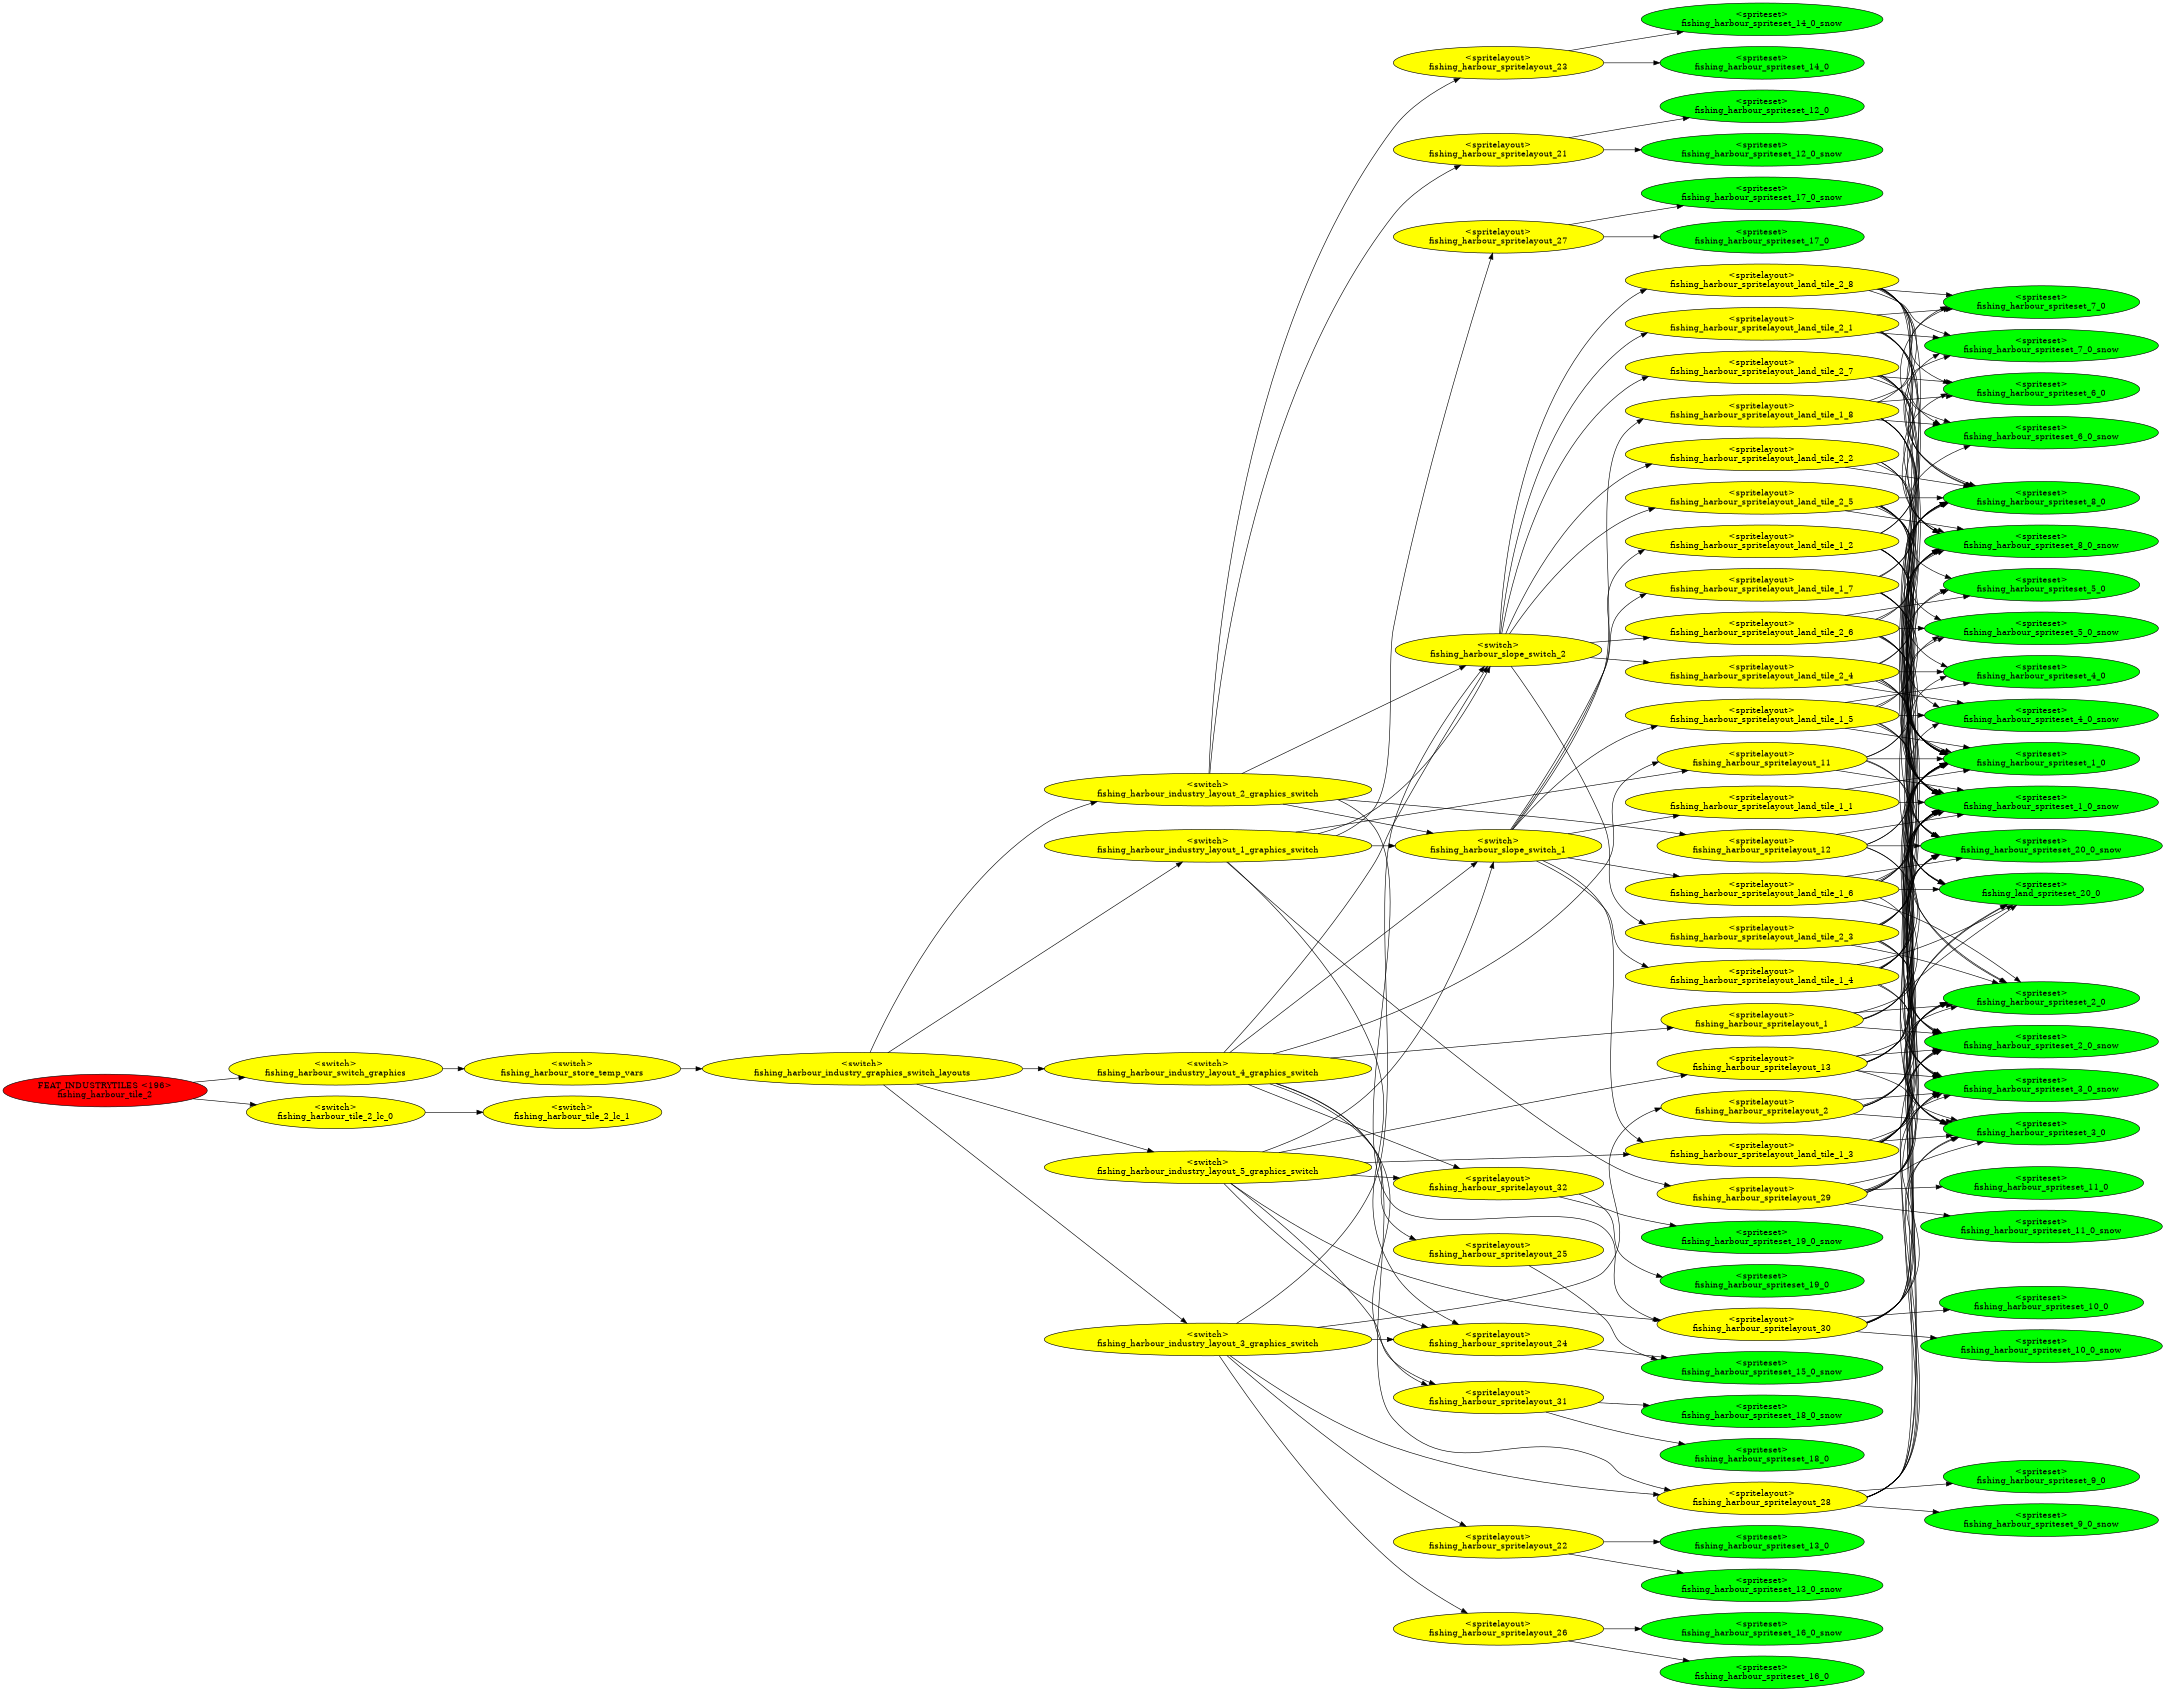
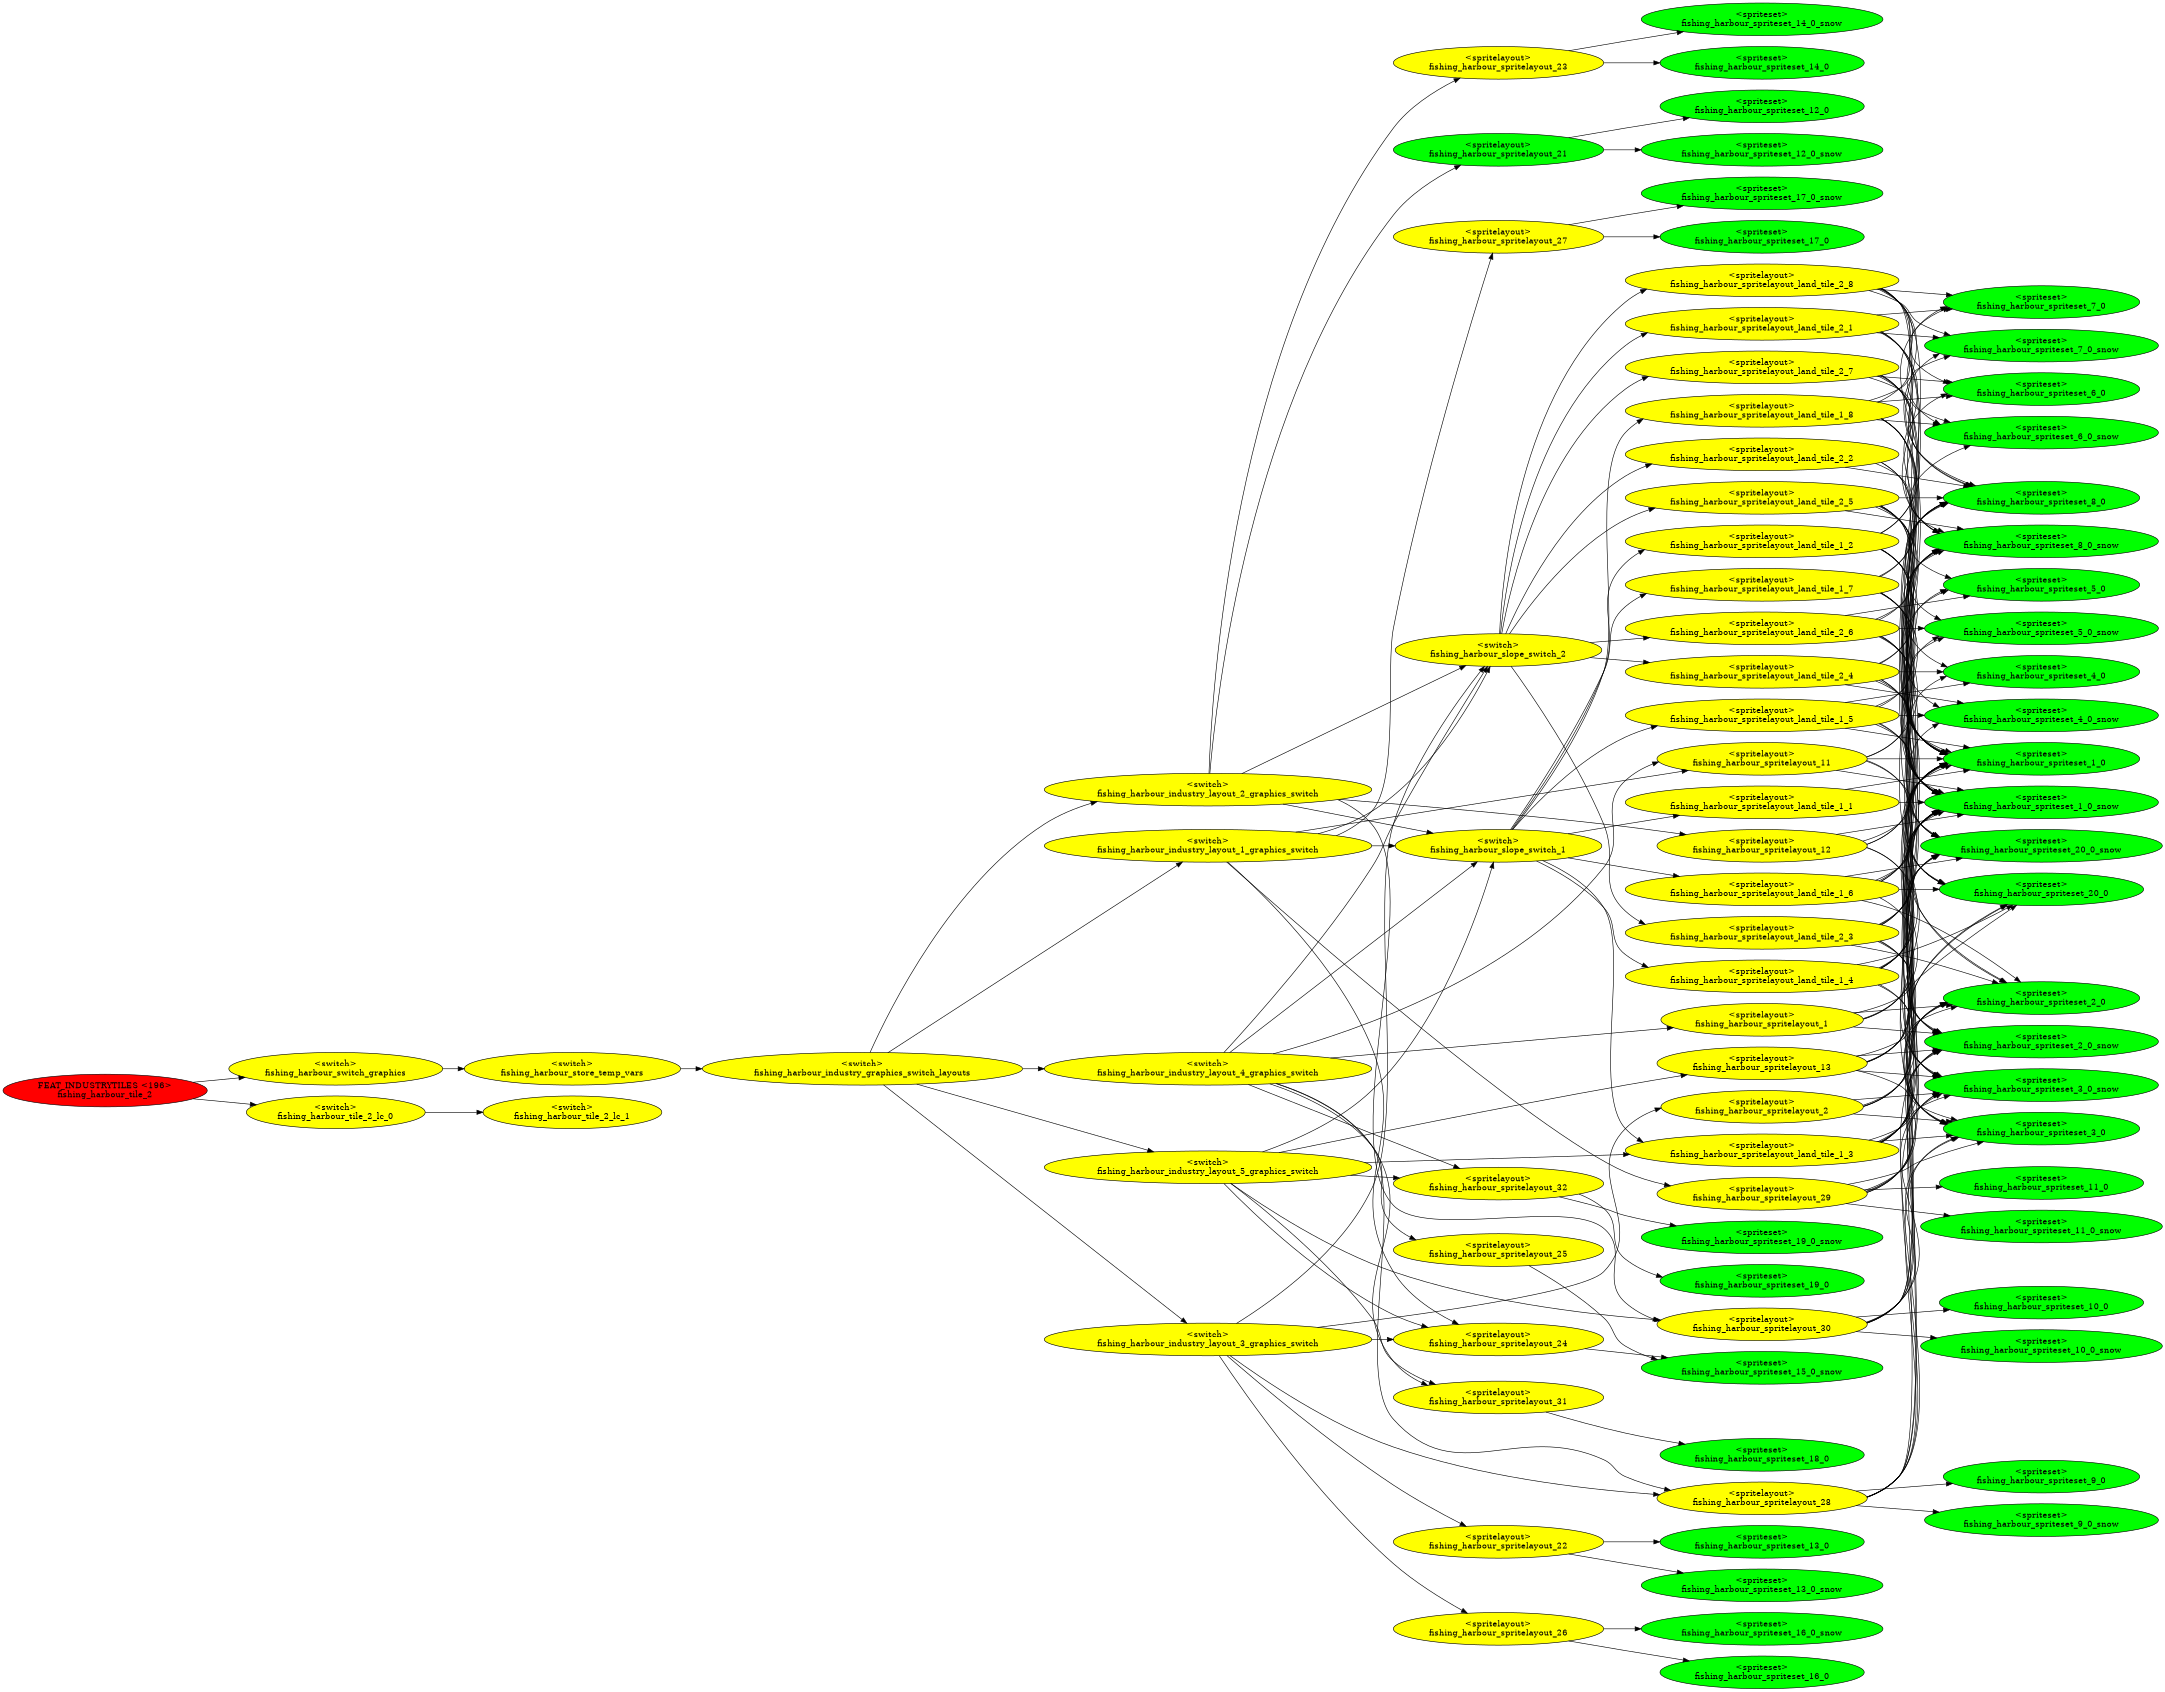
(1499, 150) -> (1499, 150)
(1891, 846) -> (1909, 808)
(2041, 889) -> (2041, 889)
(1762, 1411) -> none
